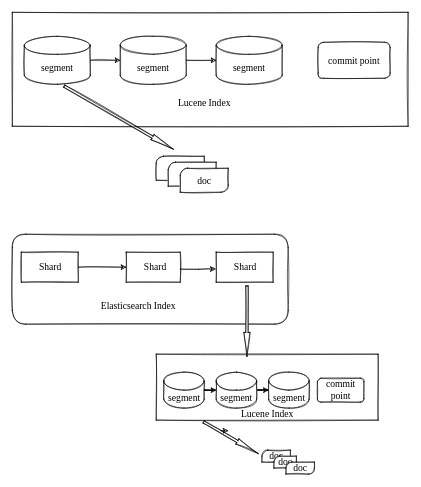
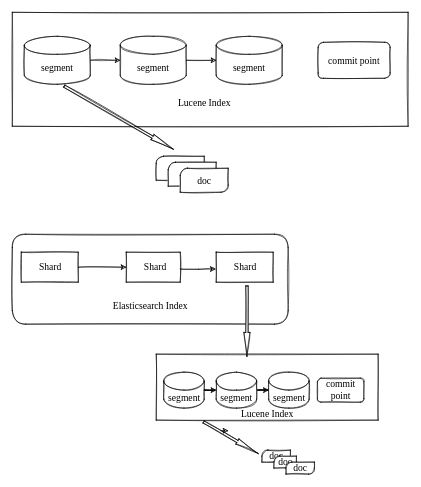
(138, 306) -> (150, 306)
